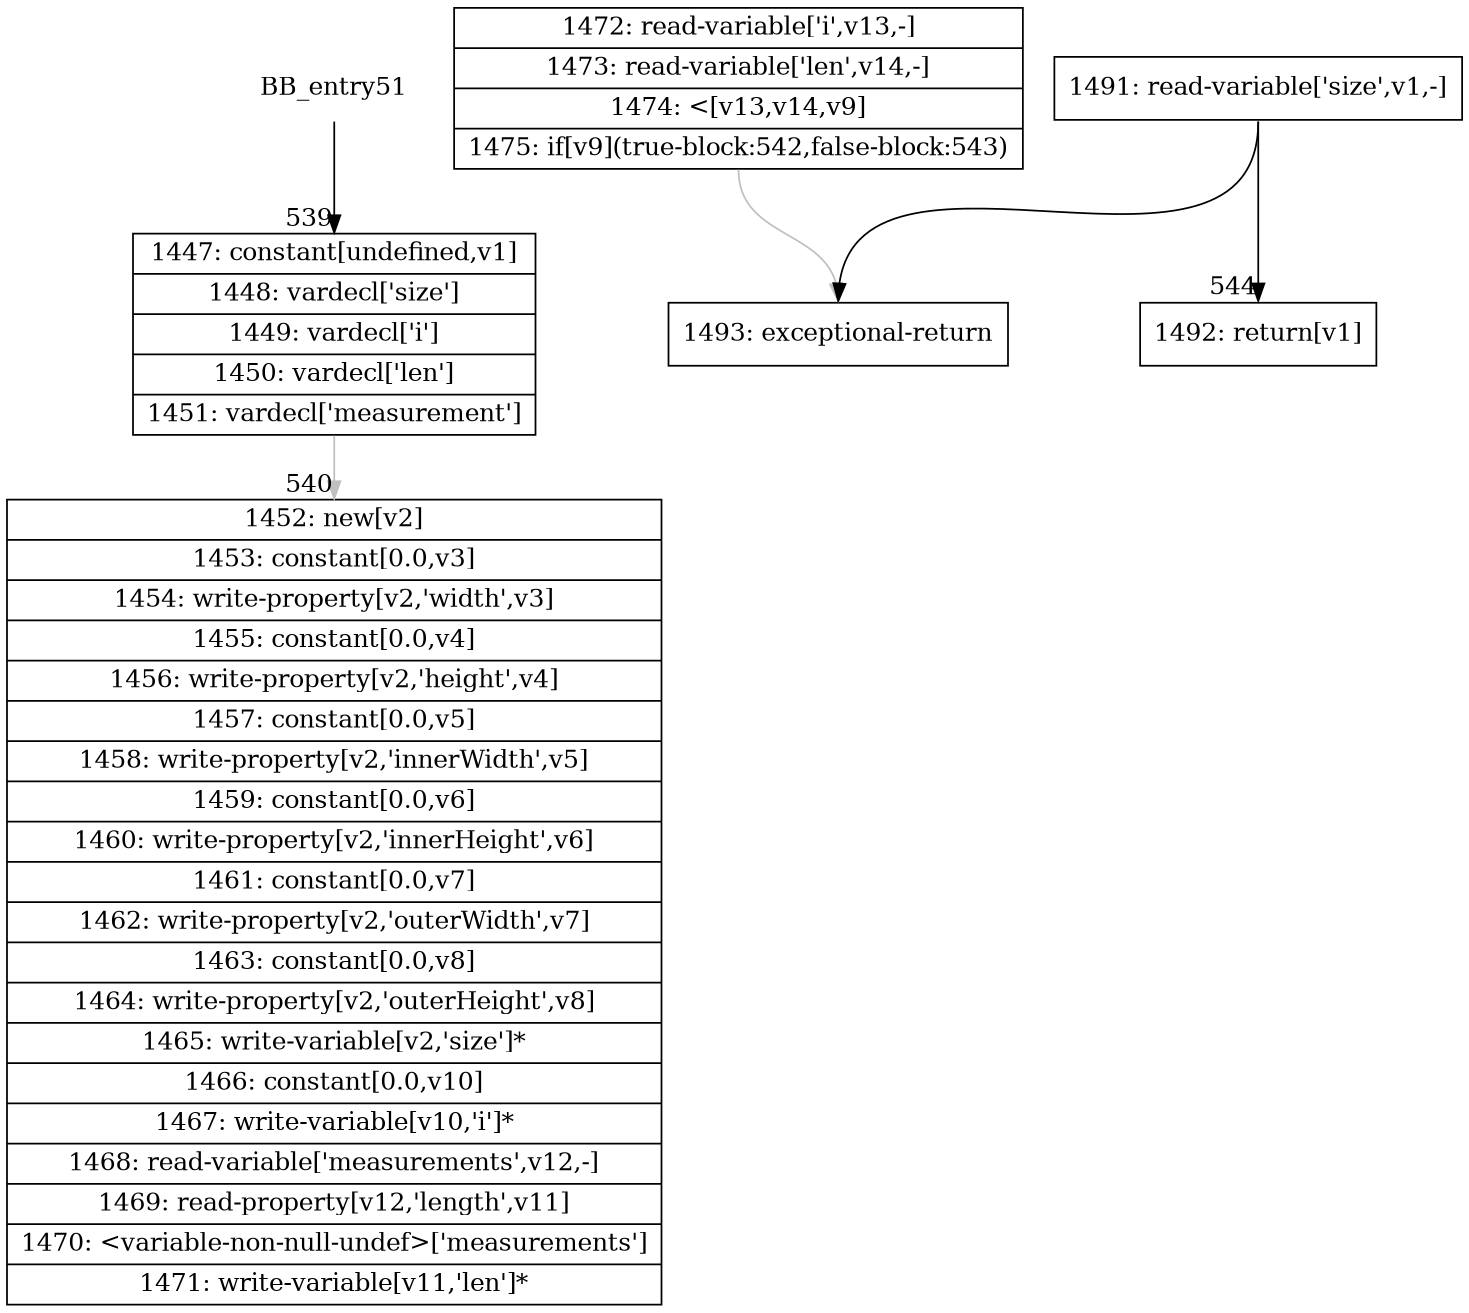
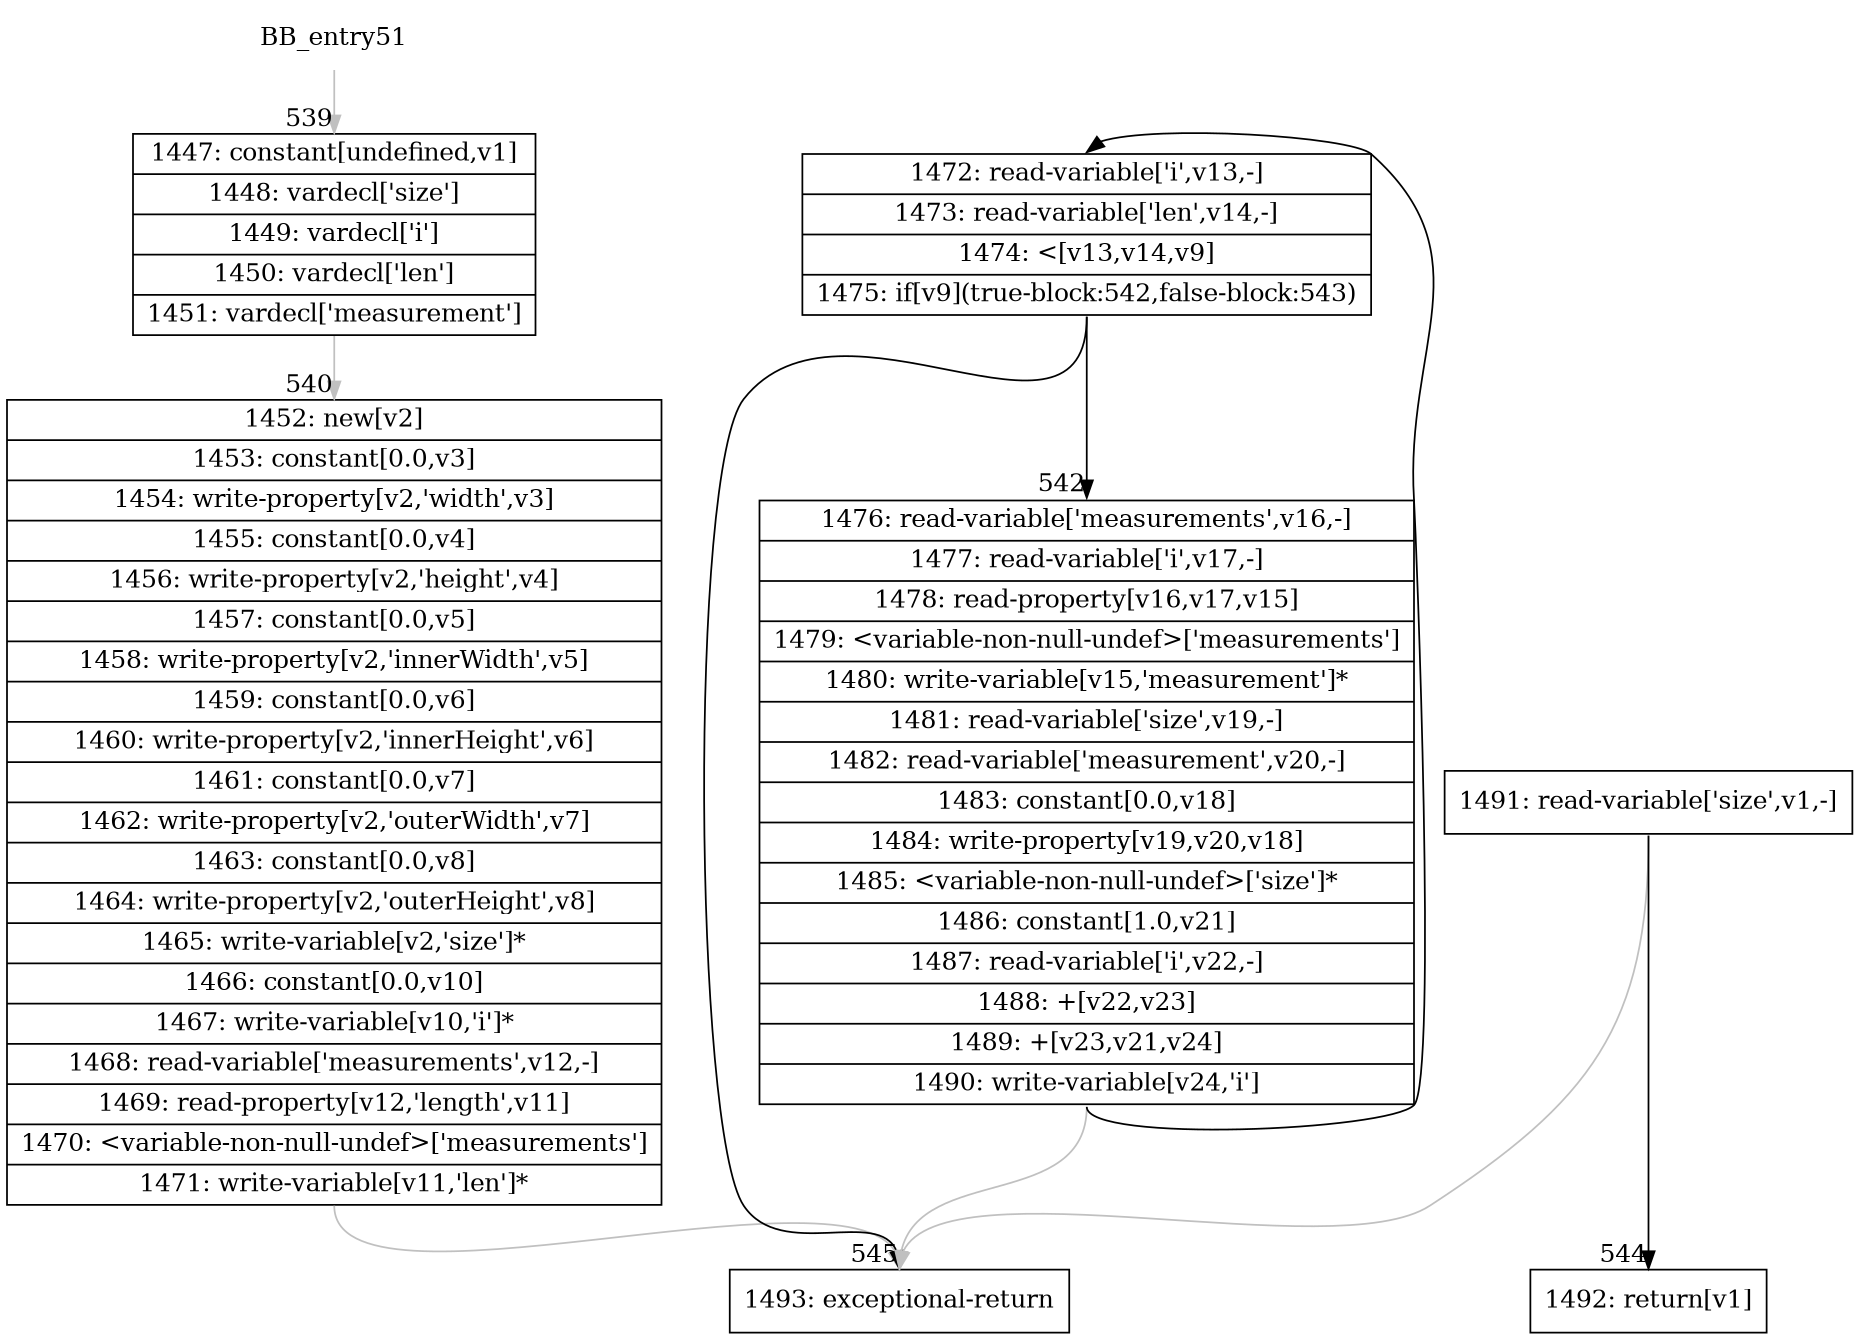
(334, 168) -> (334, 93)
(1057, 212) -> (1390, 1219)
(781, 231) -> (706, 688)
none -> (1087, 802)
none -> (608, 1238)
